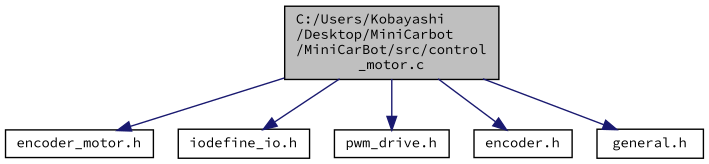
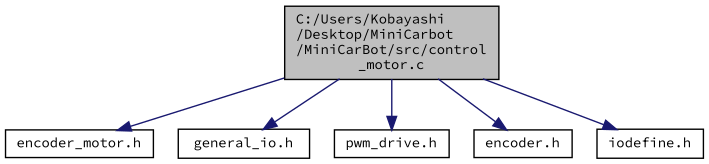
(244, 144) -> (244, 144)
(650, 144) -> (650, 144)
